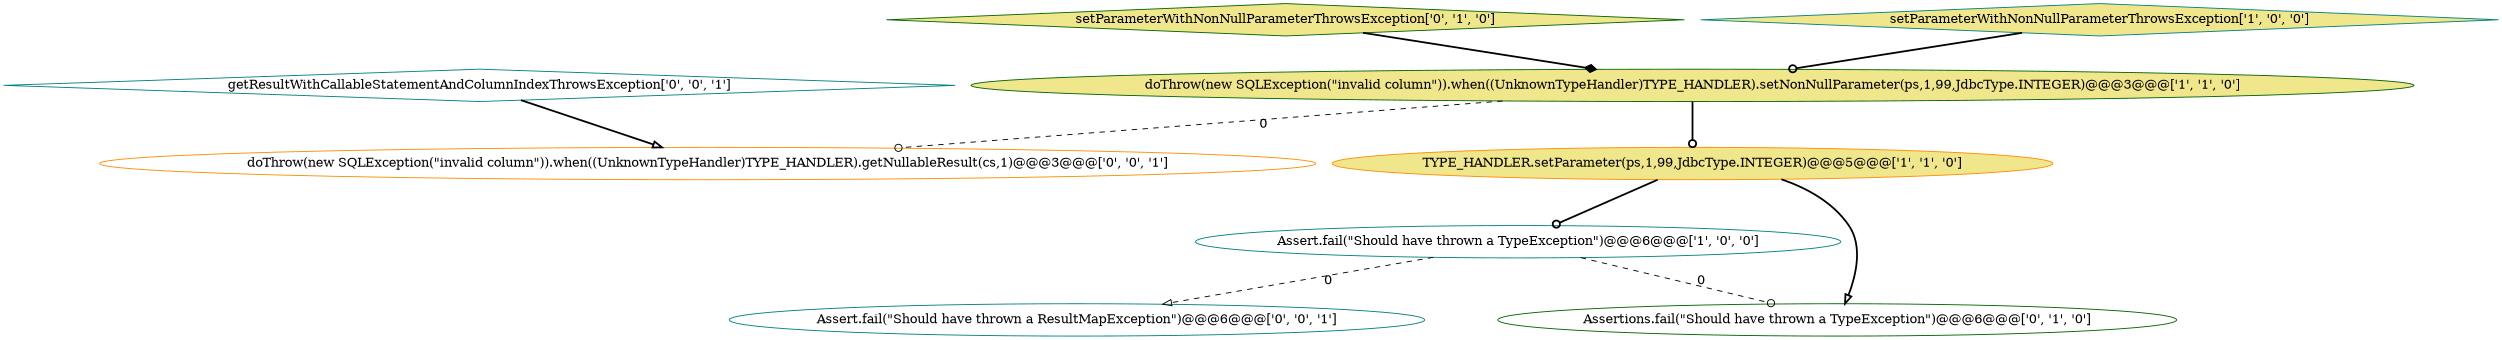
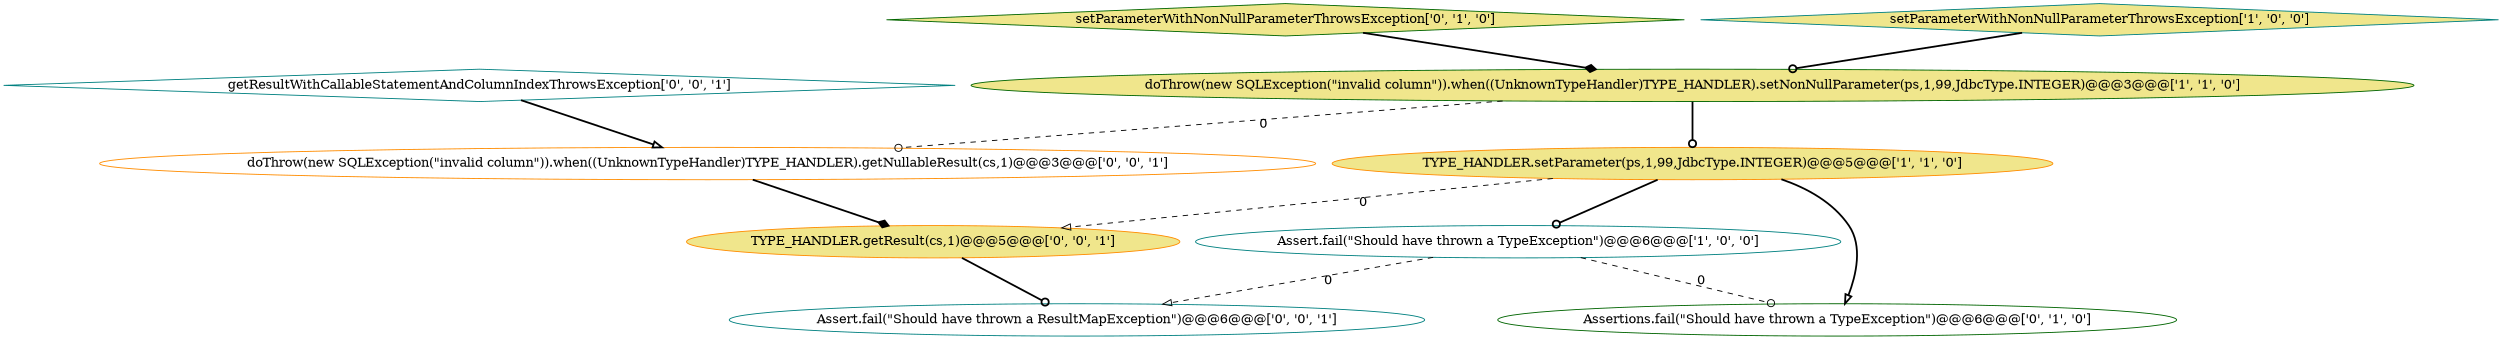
none -> (933, 242)
